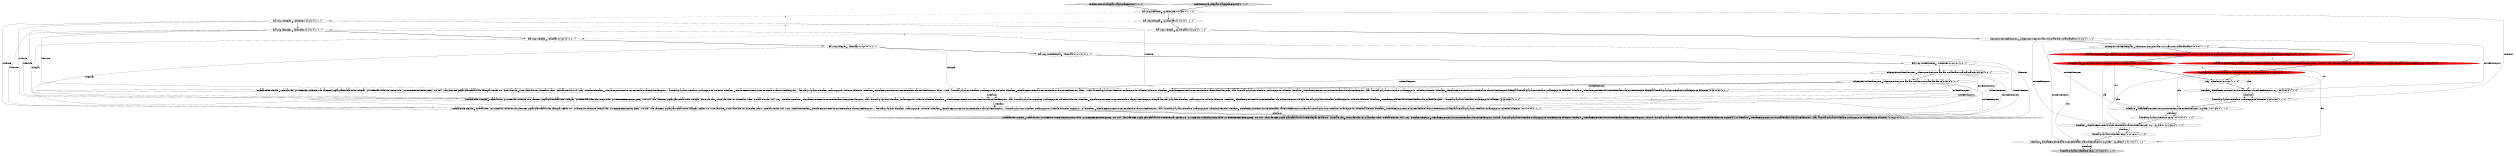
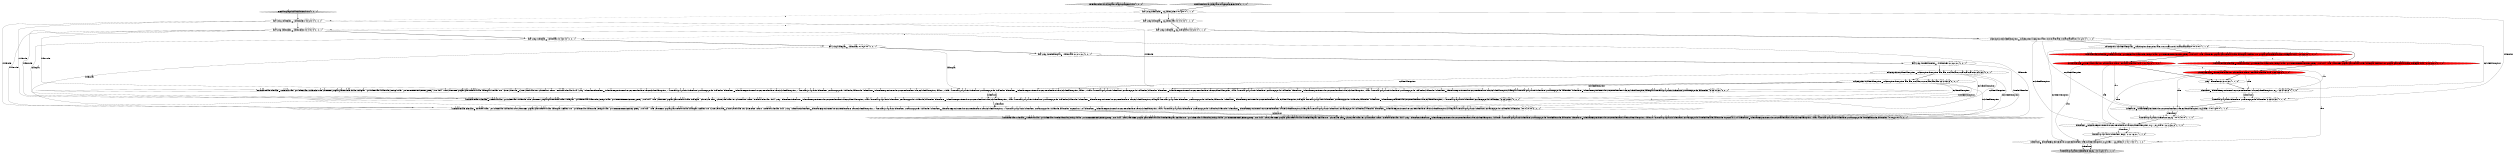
none -> (298, 12)
